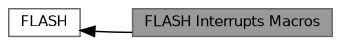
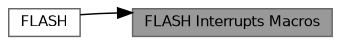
(114, 32) -> (99, 14)
